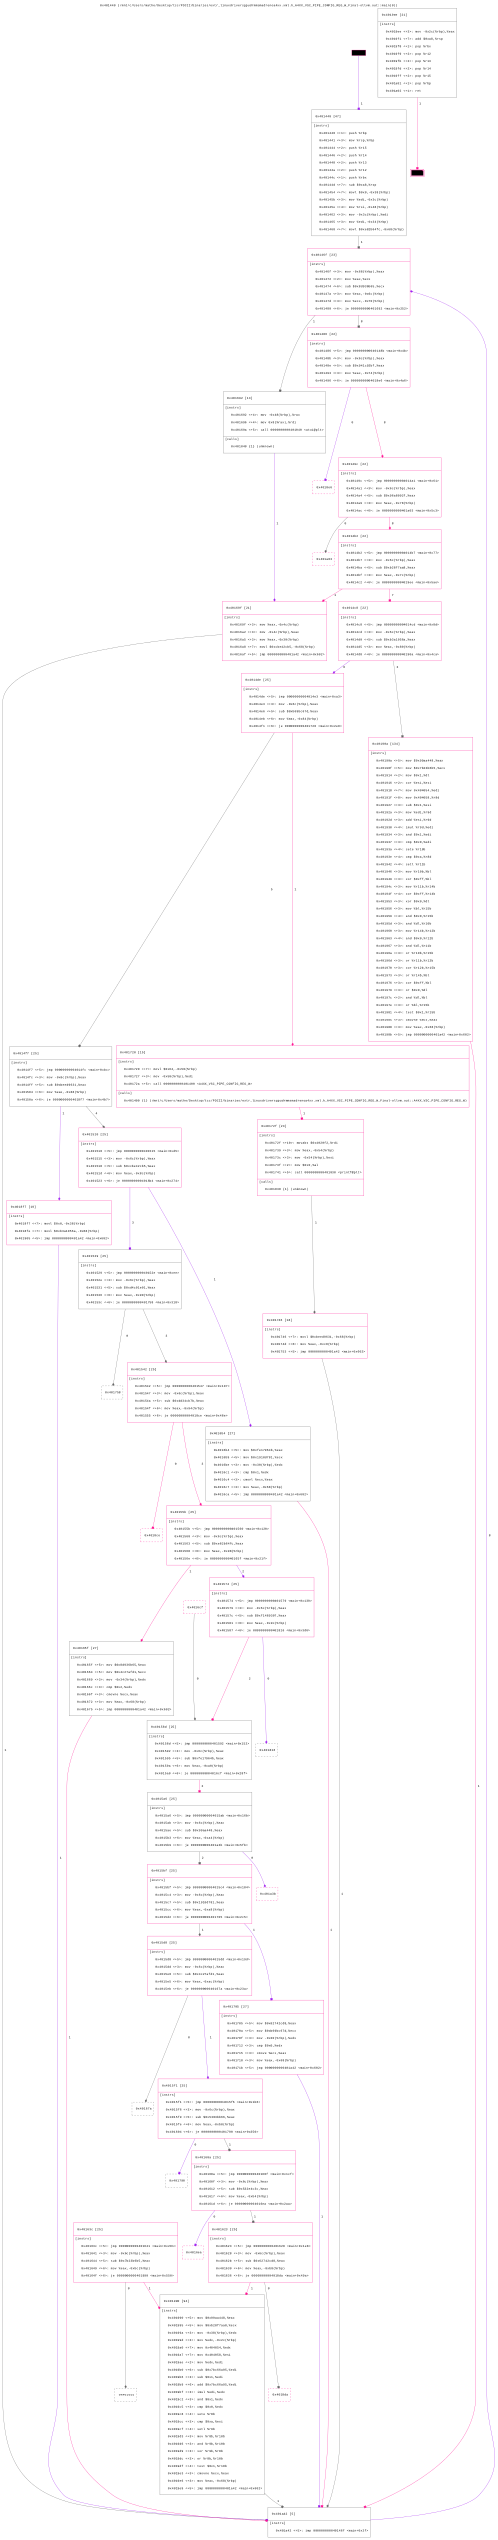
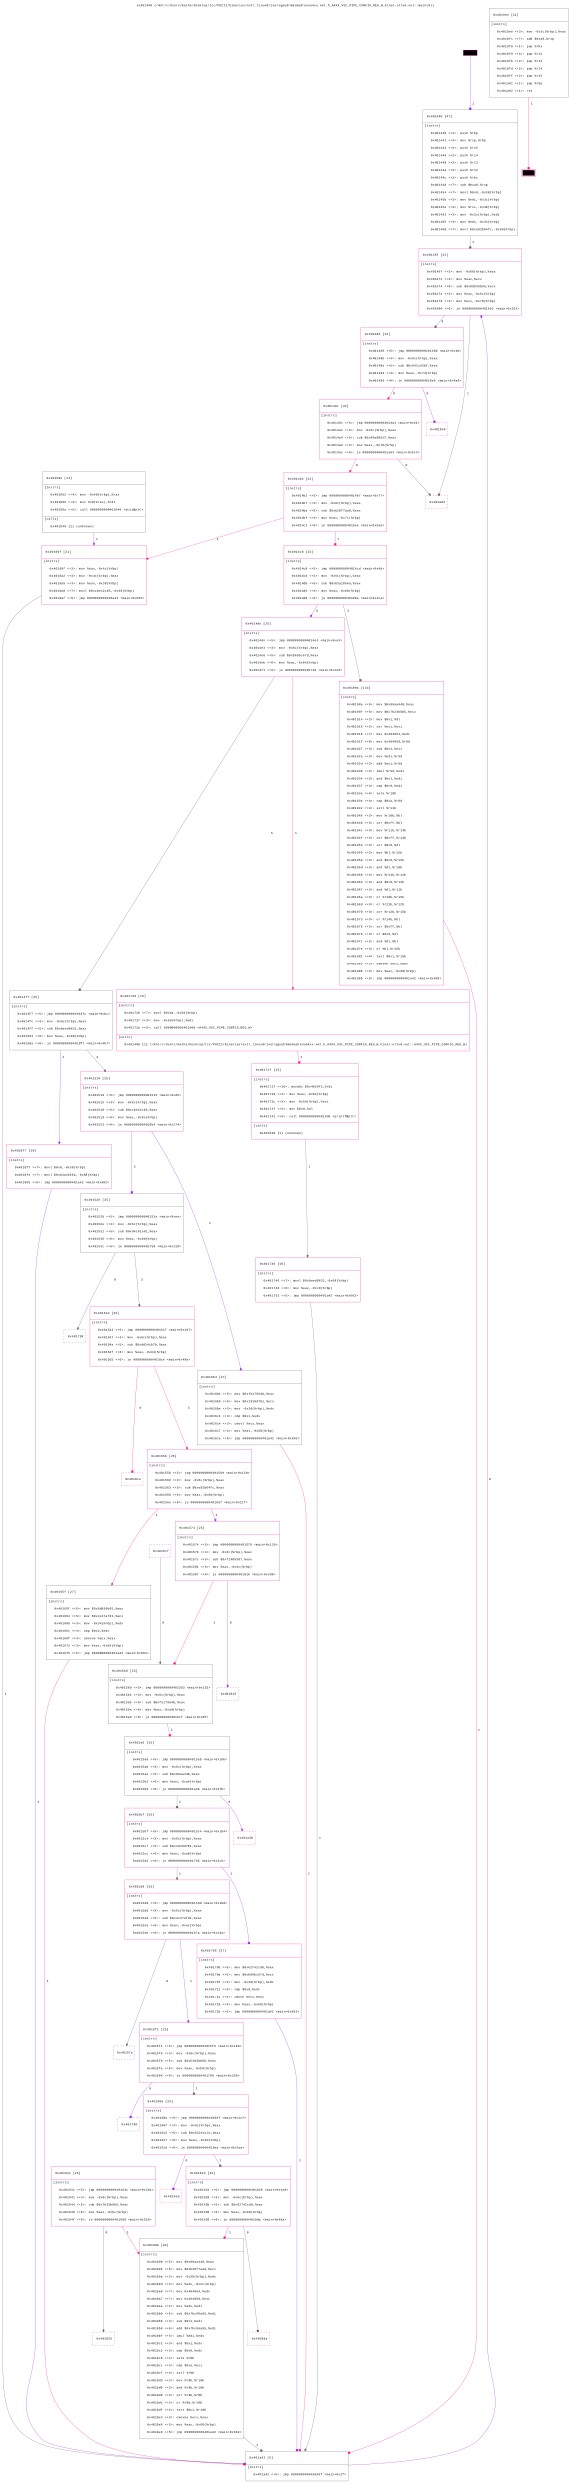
(293, 350) -> (463, 406)
